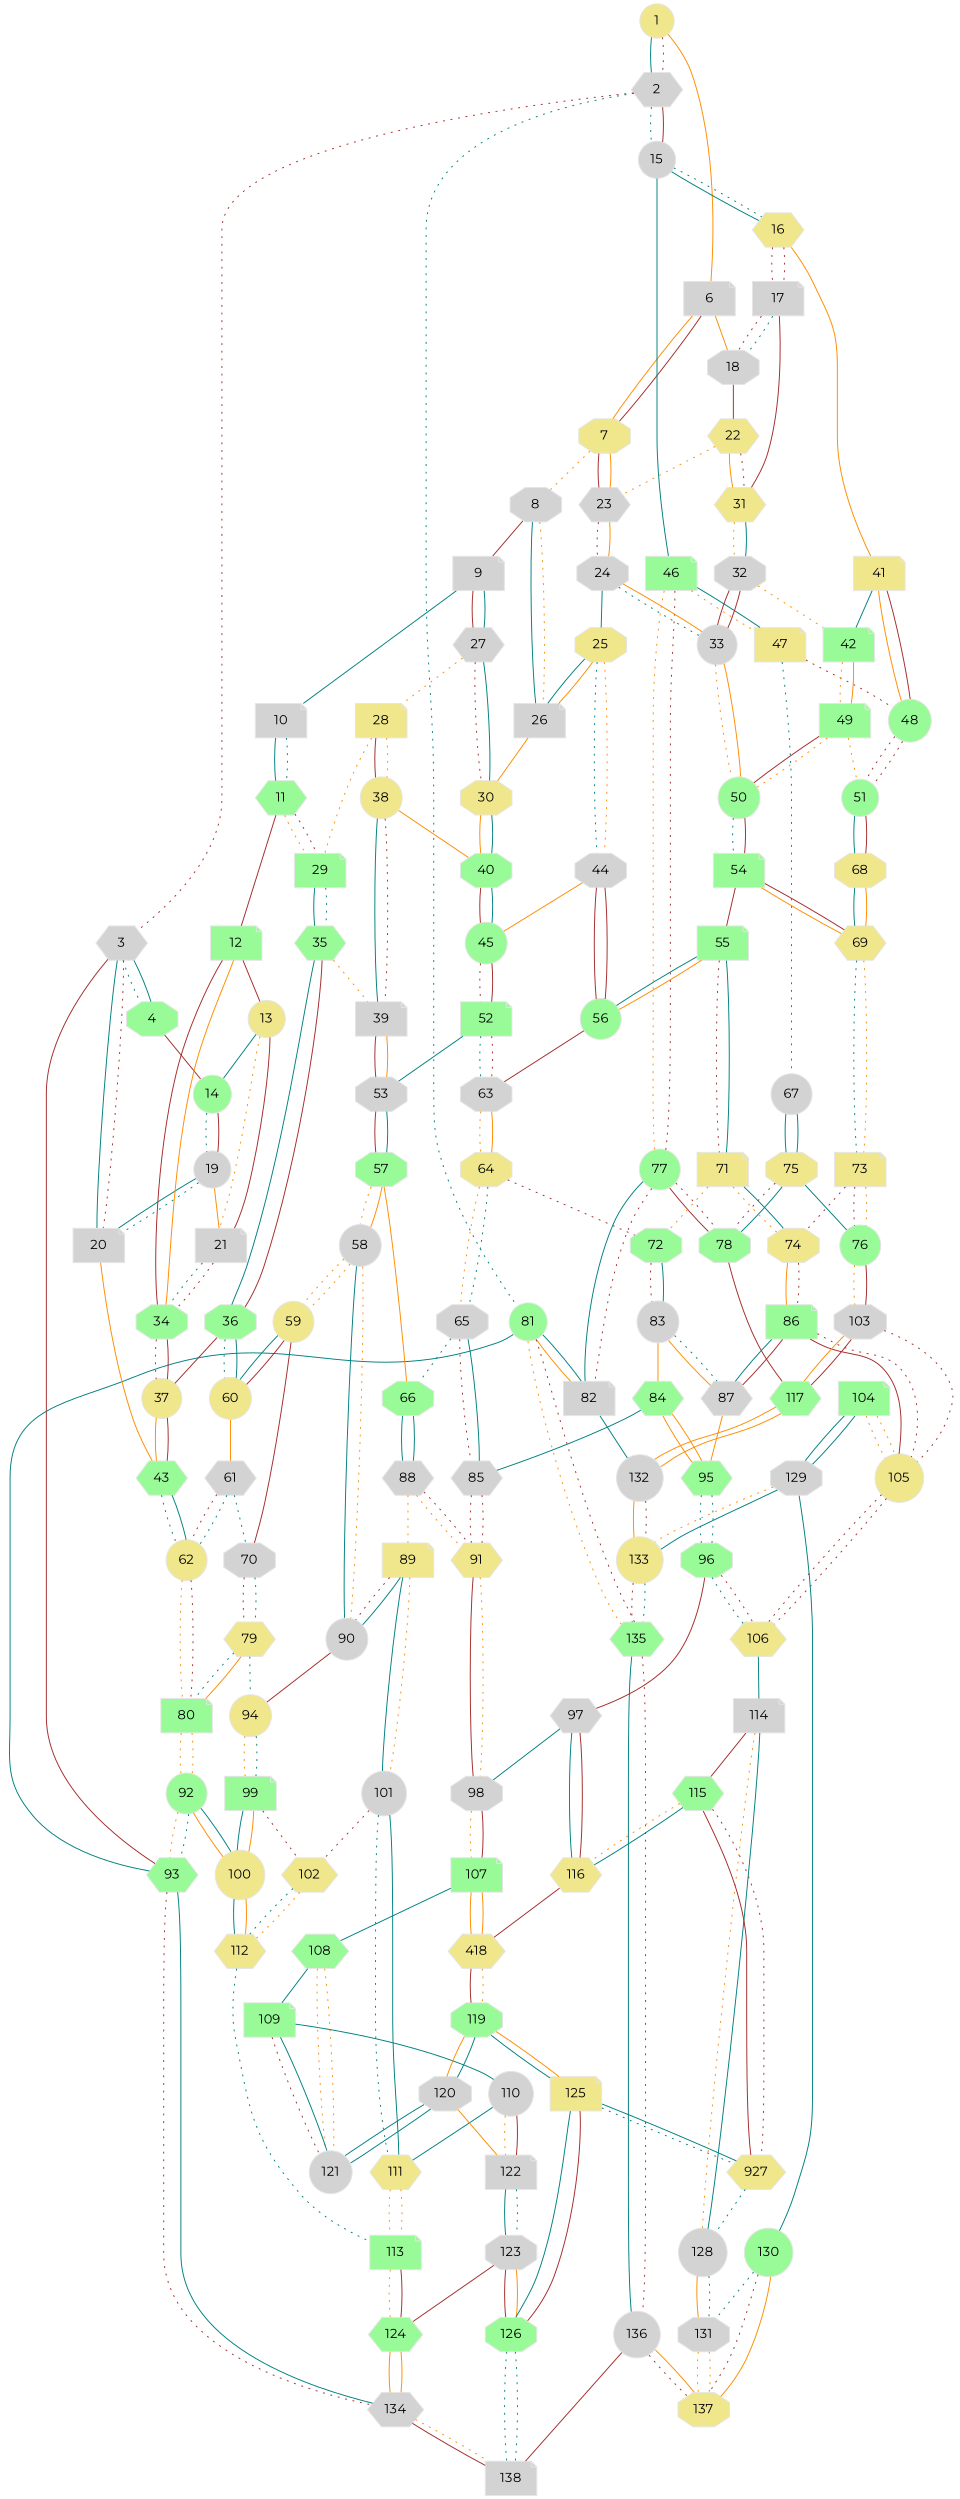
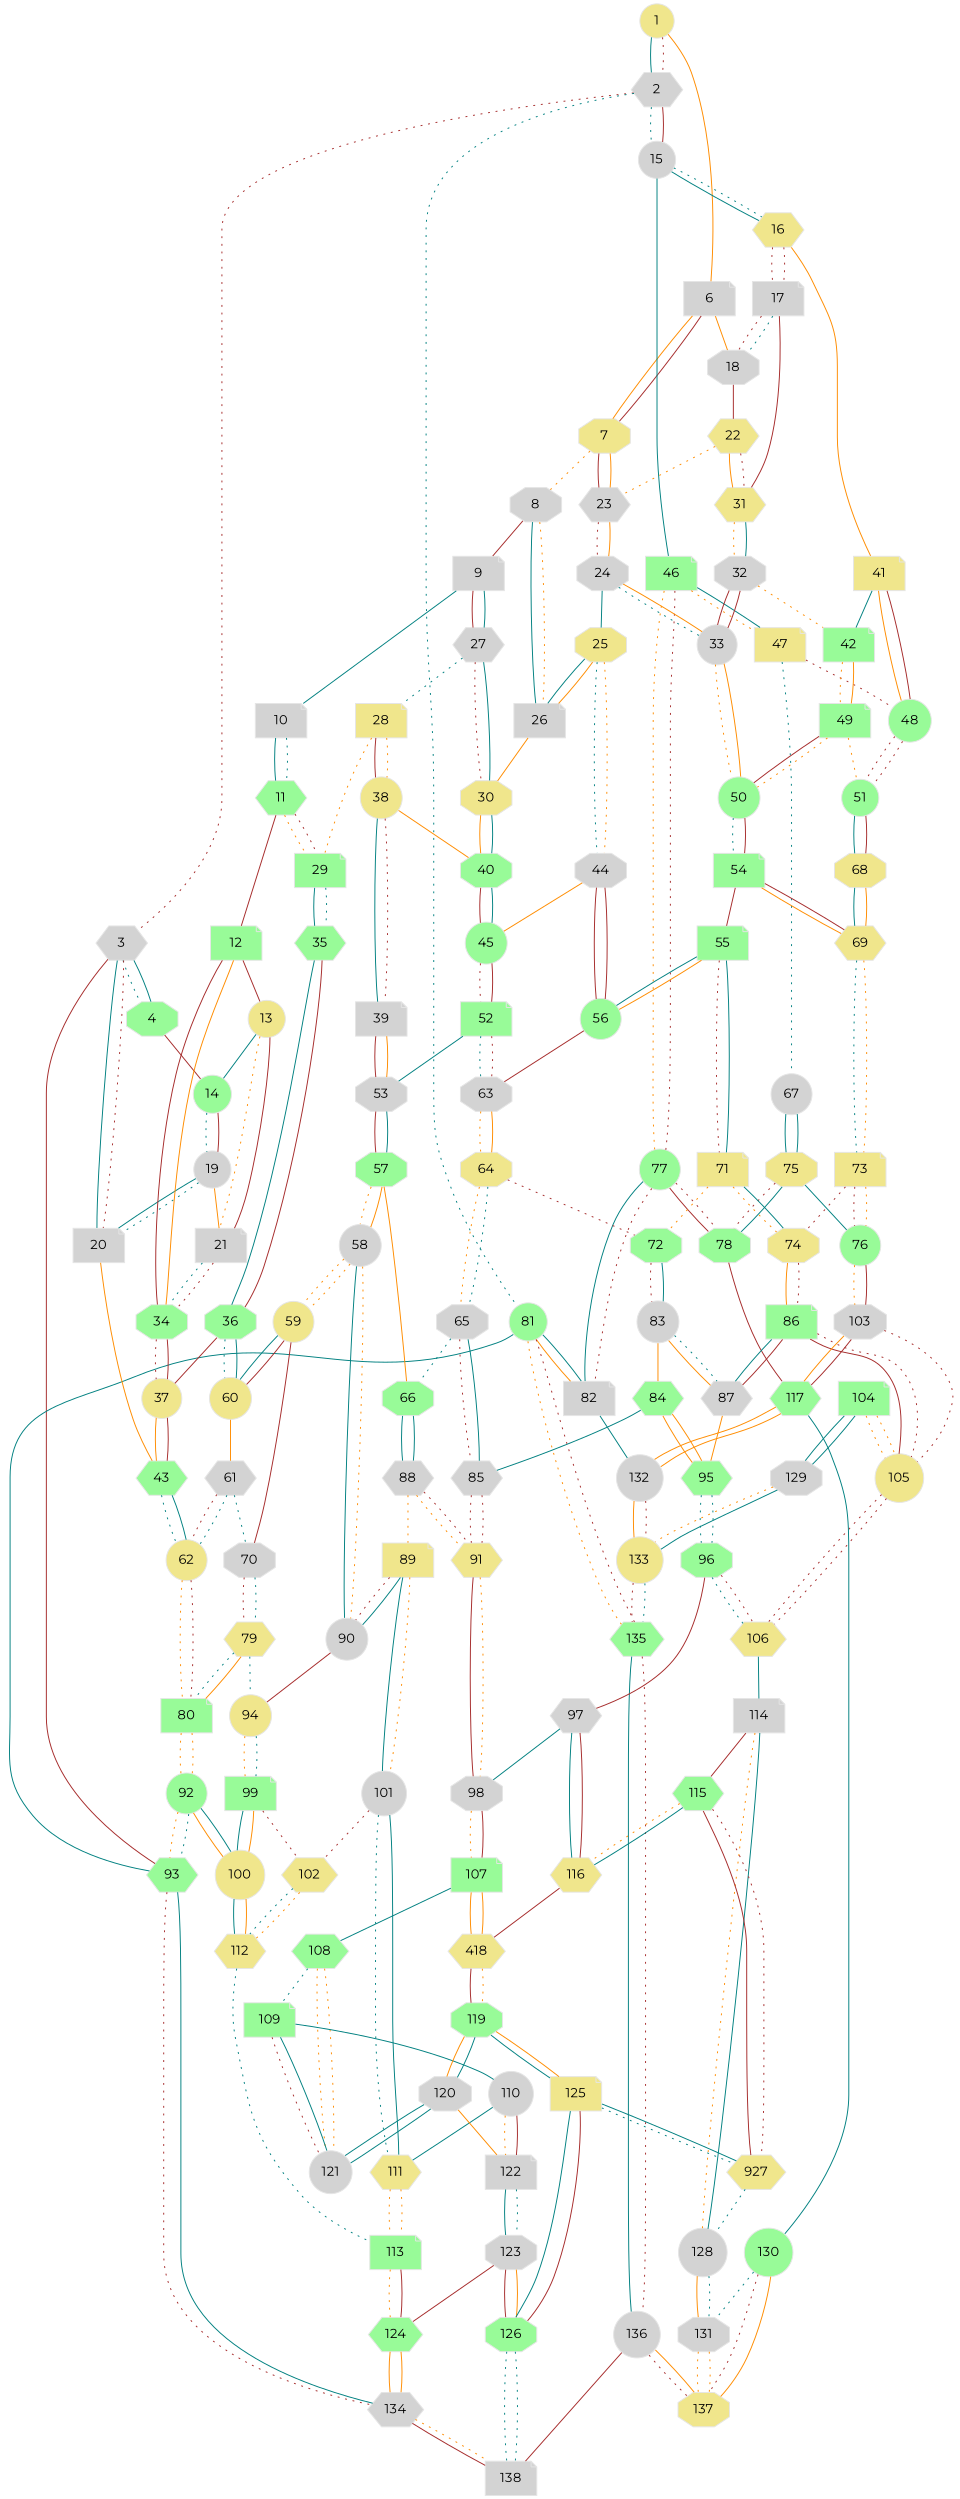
(436, 678) -> (436, 678)
(351, 981) -> none
(813, 1865) -> (849, 1829)
(295, 1986) -> (295, 1986)
